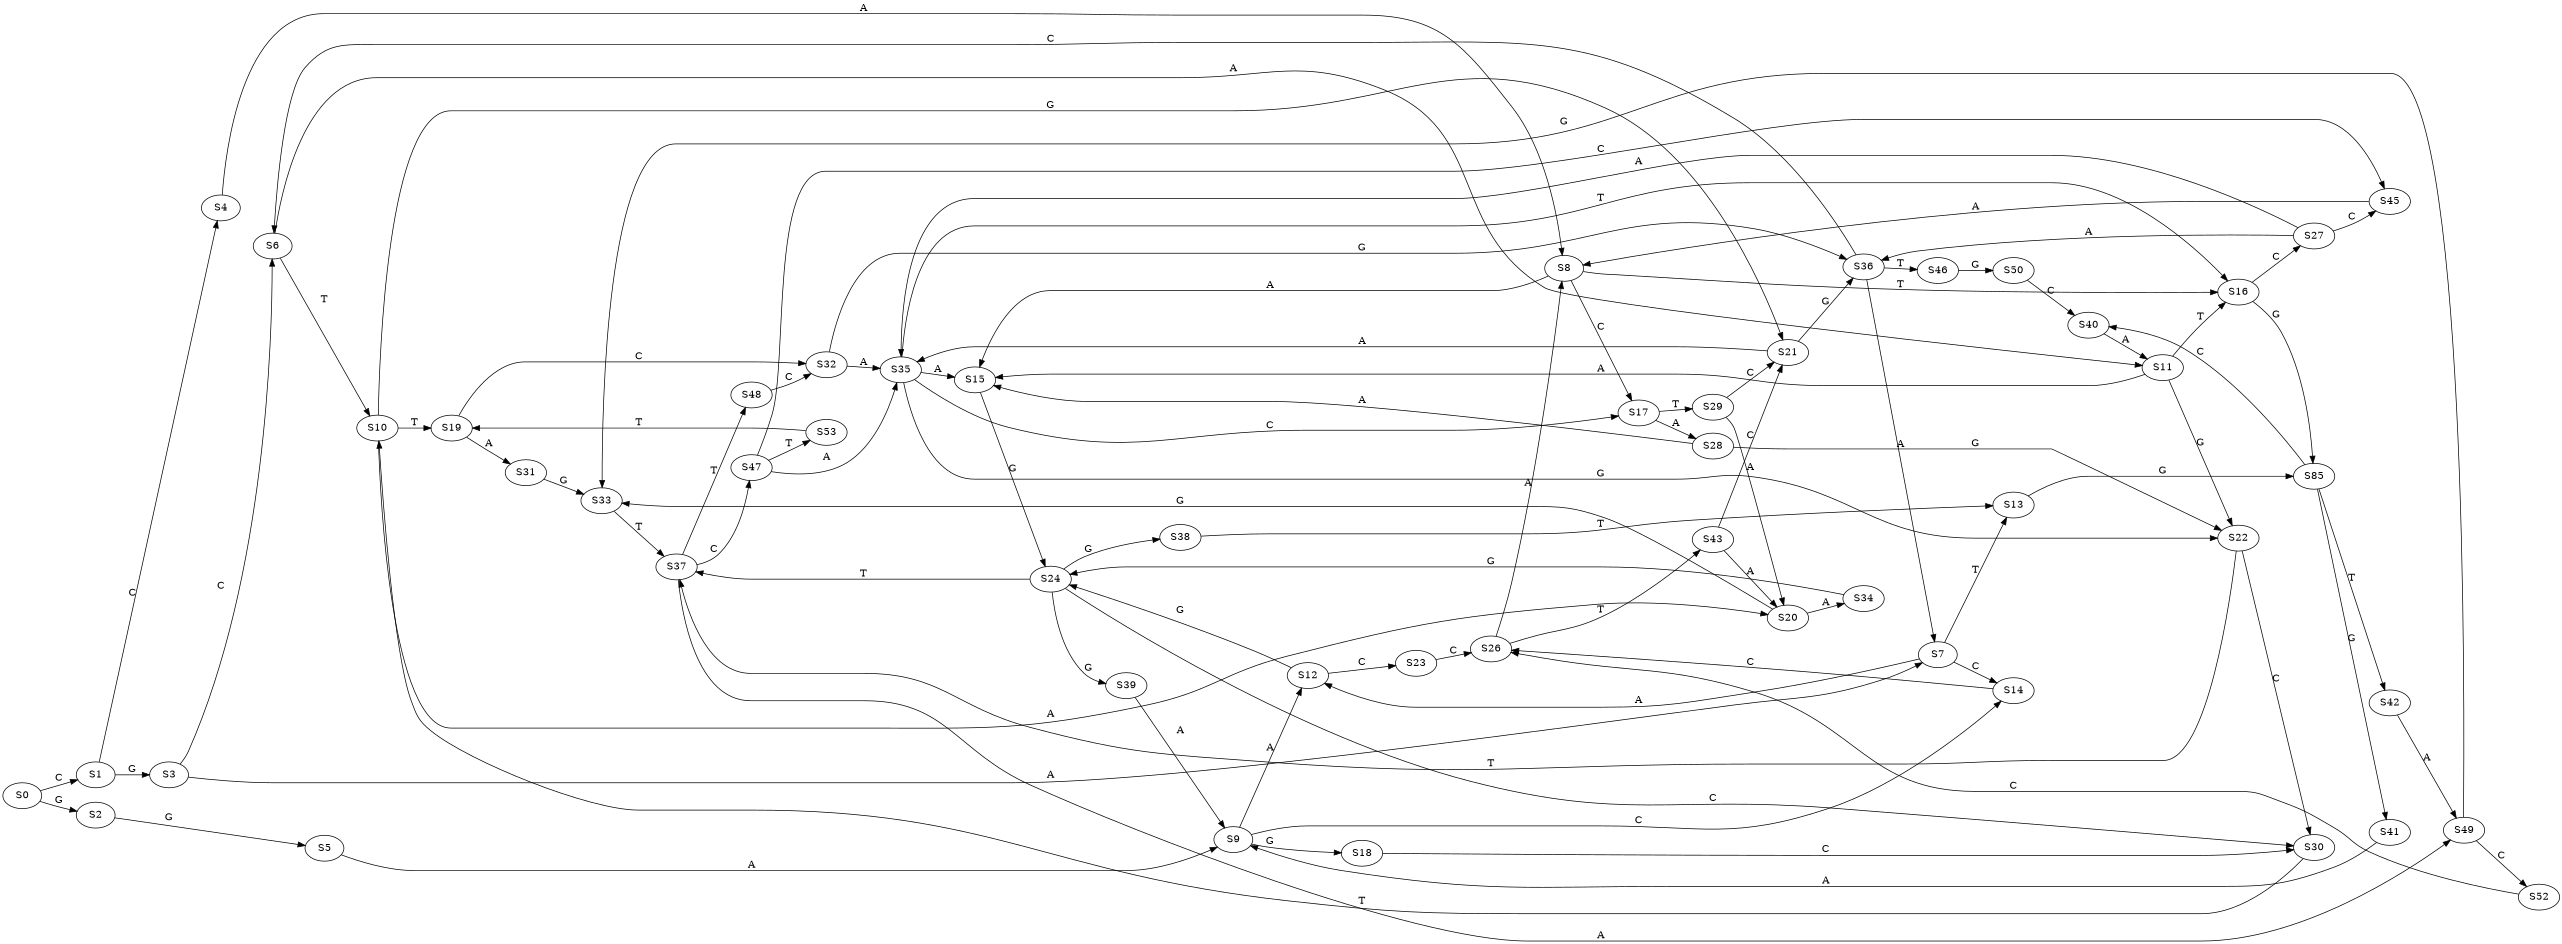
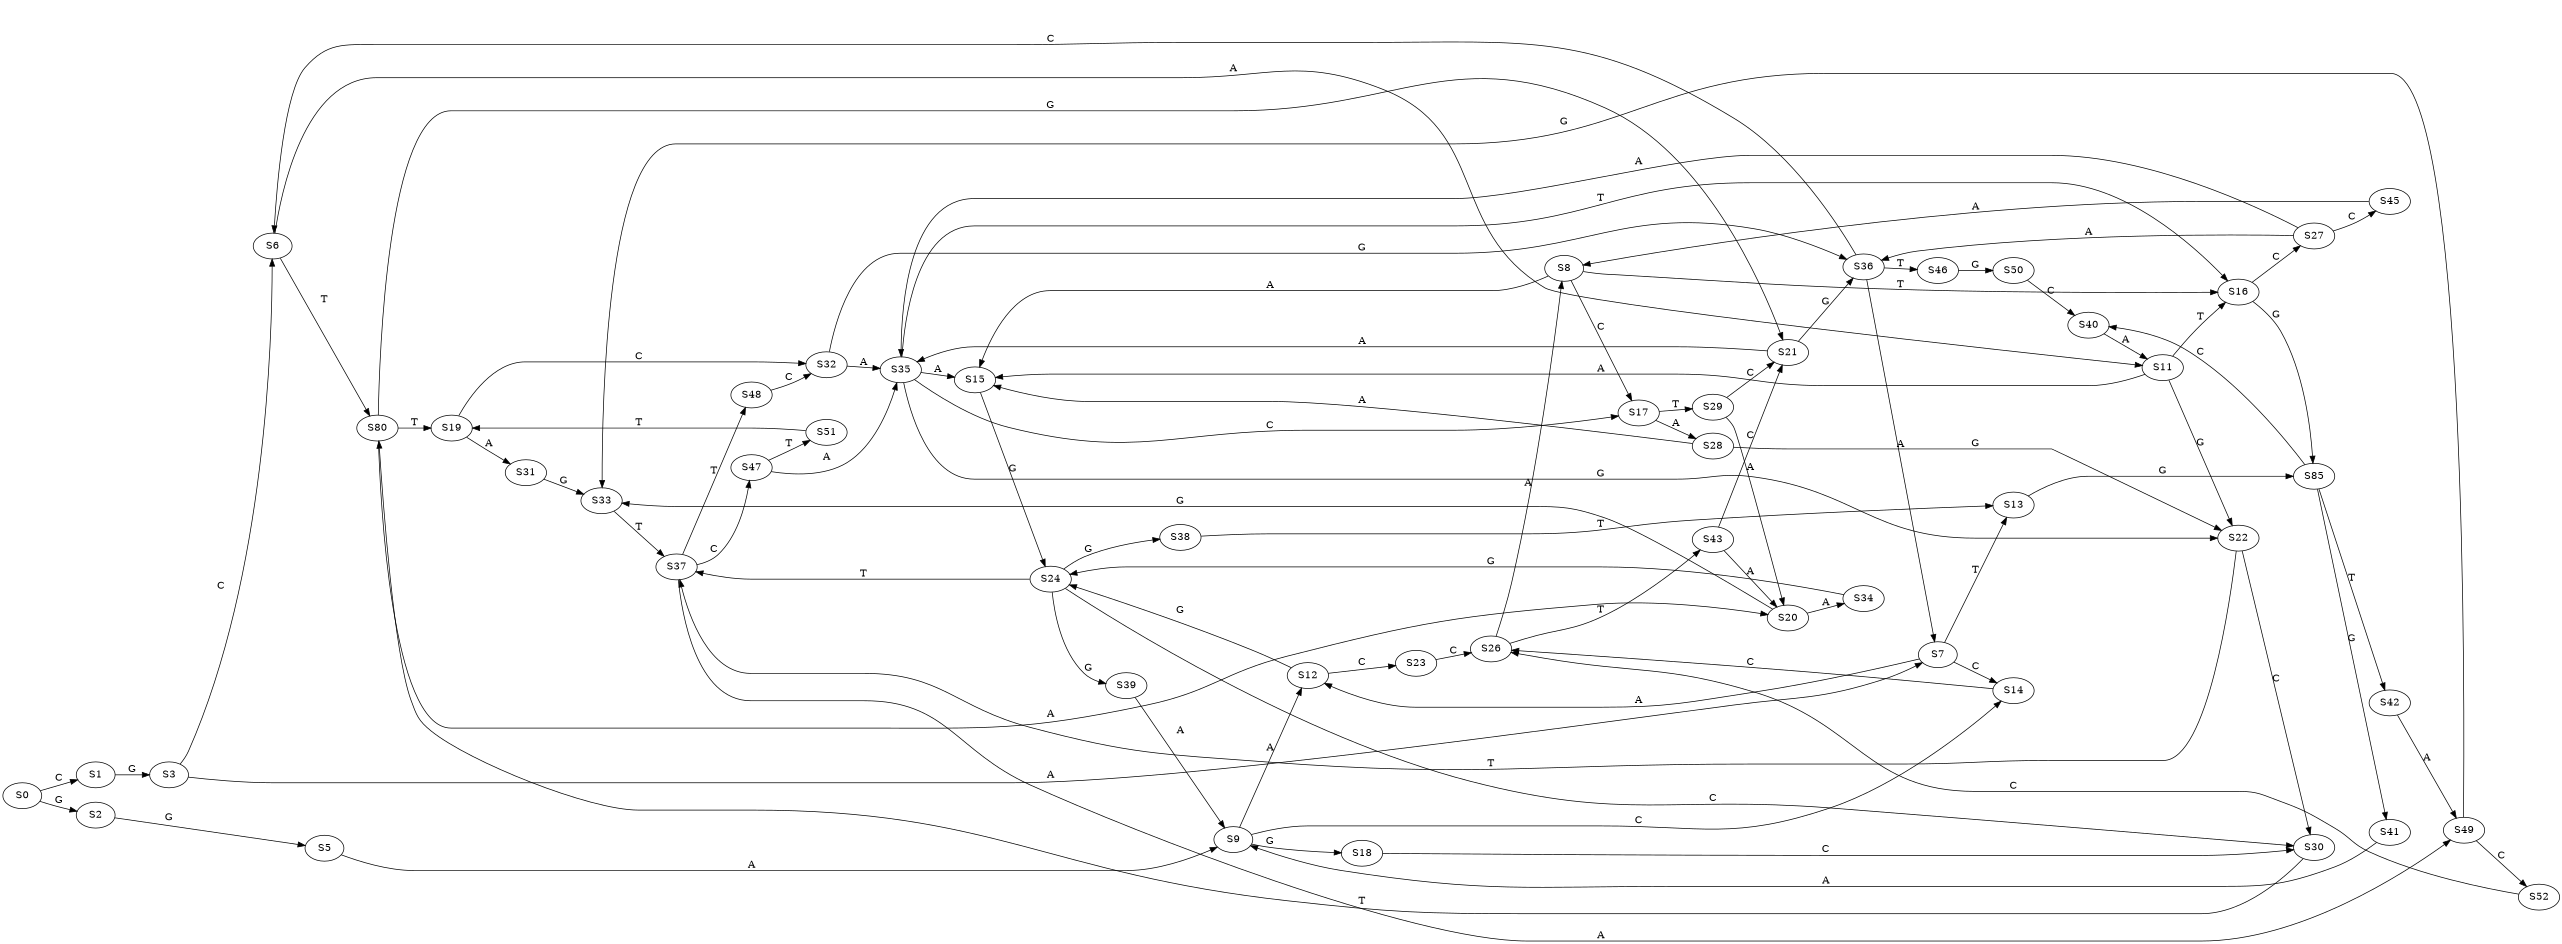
(1469, 170) -> none
(221, 208) -> none
(377, 428) -> (377, 428)
(826, 432) -> (826, 432)
